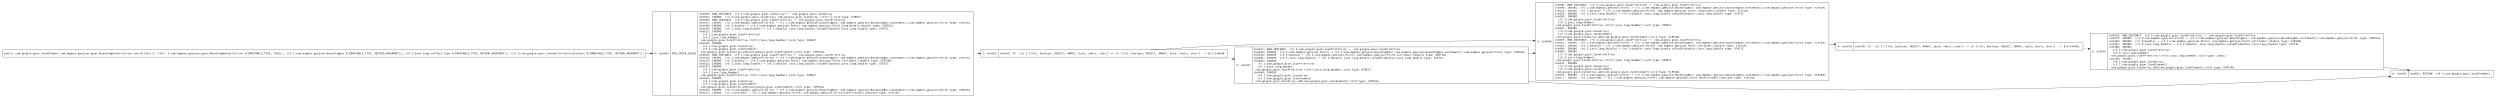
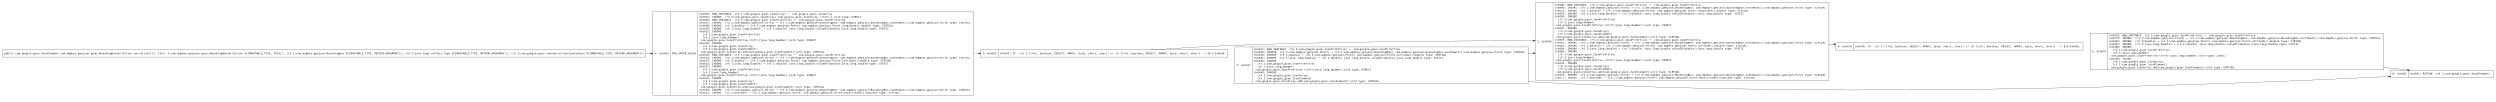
(2086, 49) -> none
(1209, 58) -> none
